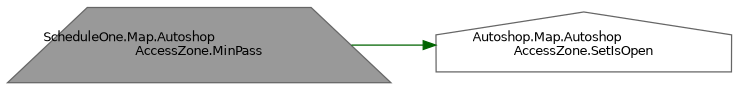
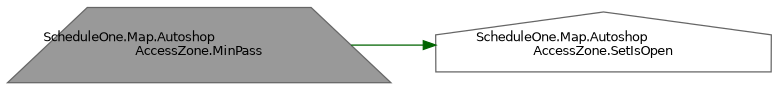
(584, 45) -> (604, 45)
